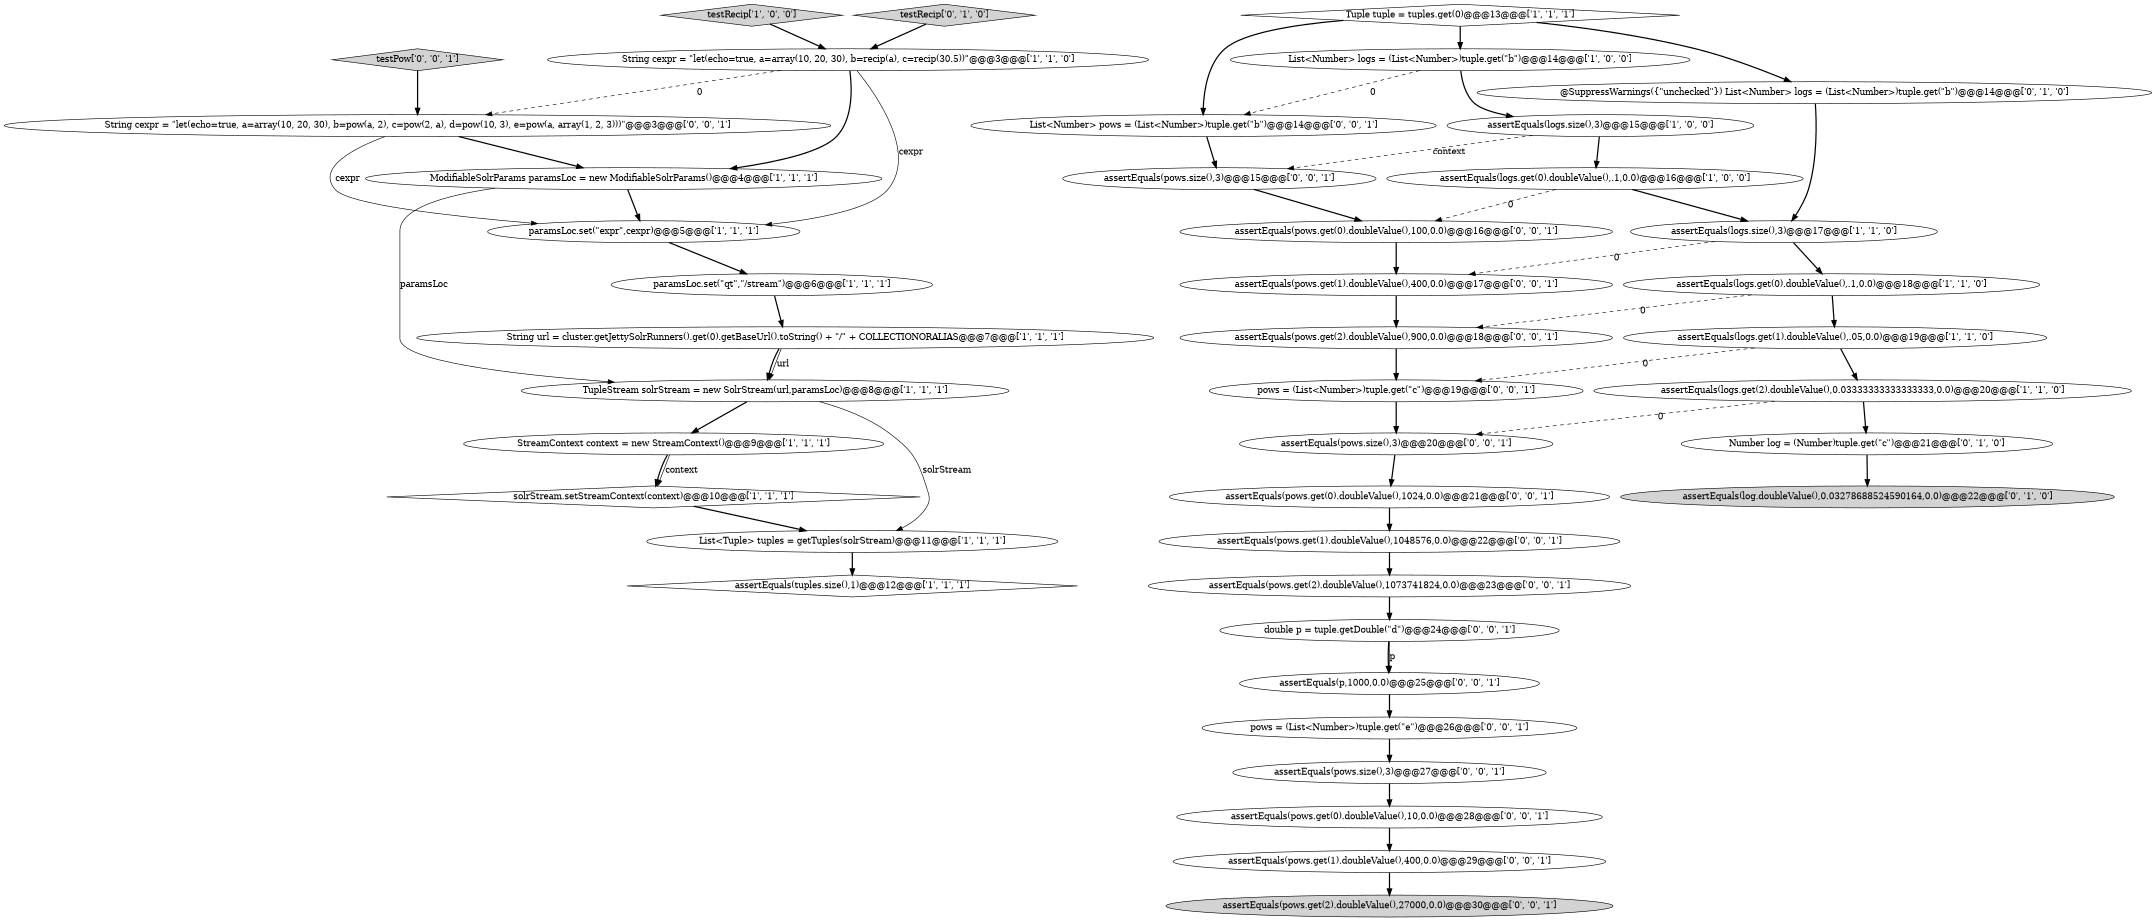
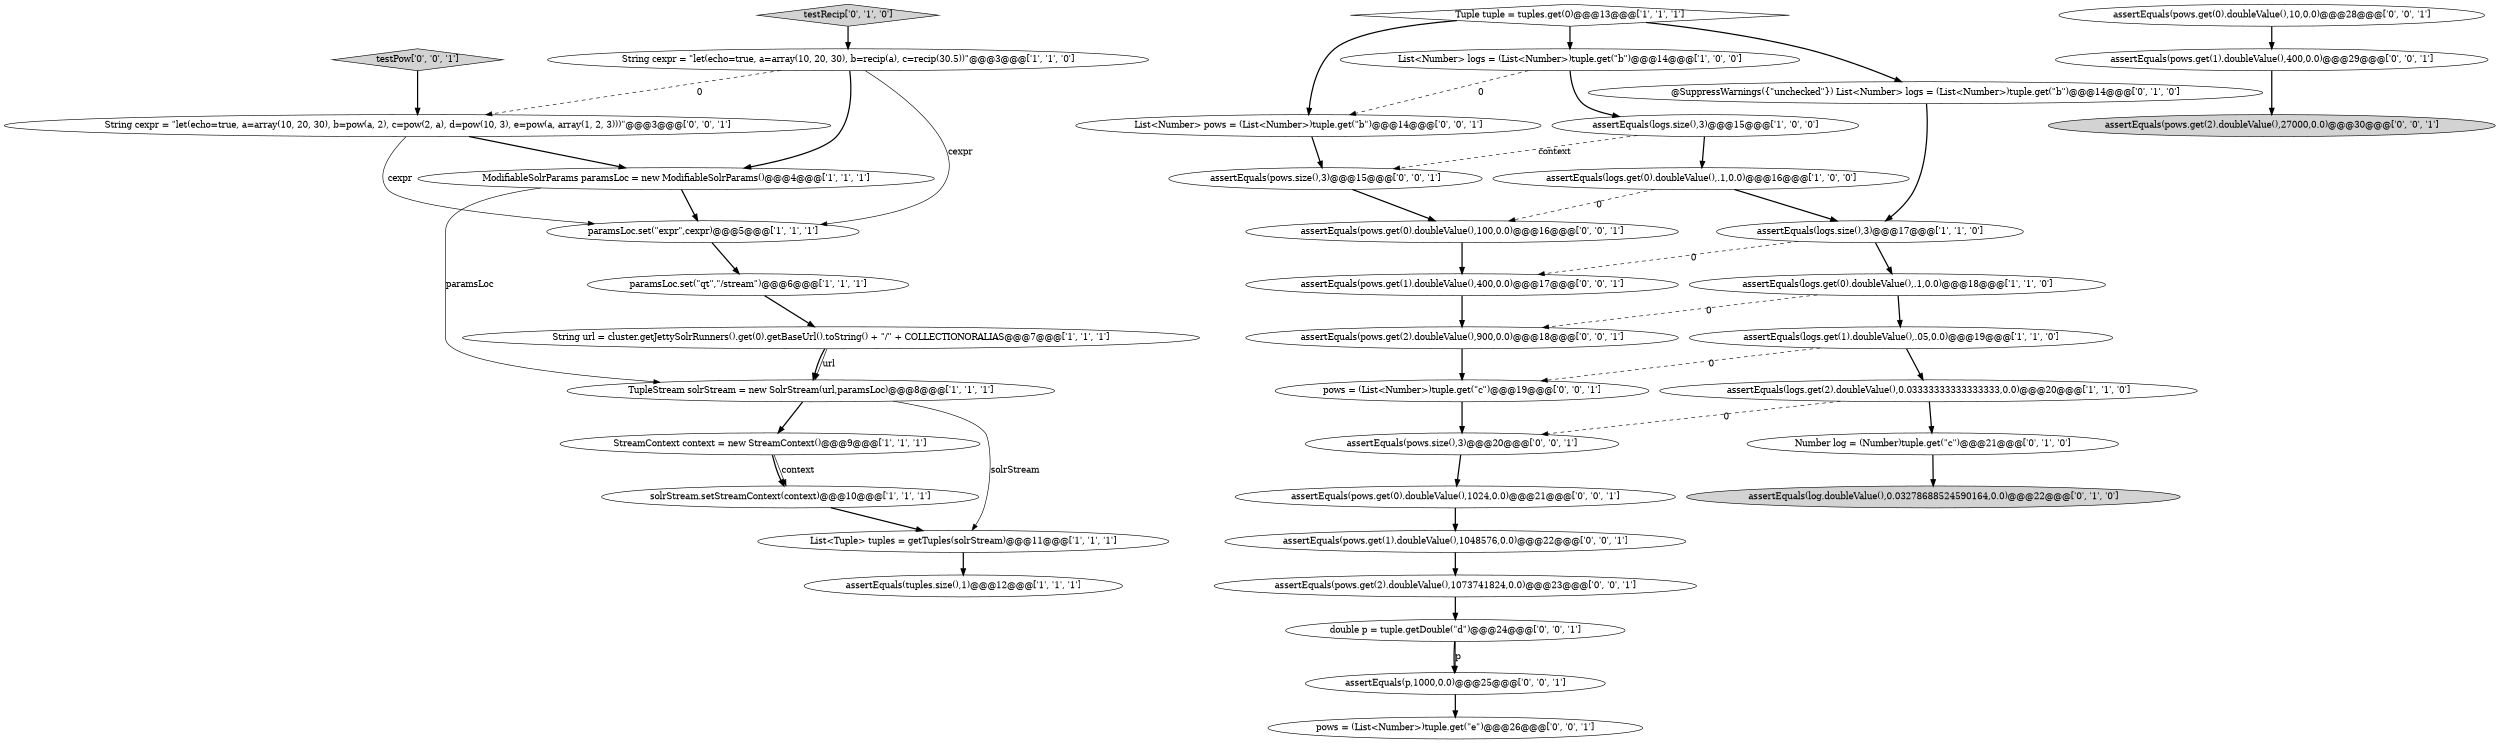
(752, 15) -> none
(654, 497) -> (790, 497)
(852, 586) -> (963, 586)
(1389, 773) -> none
